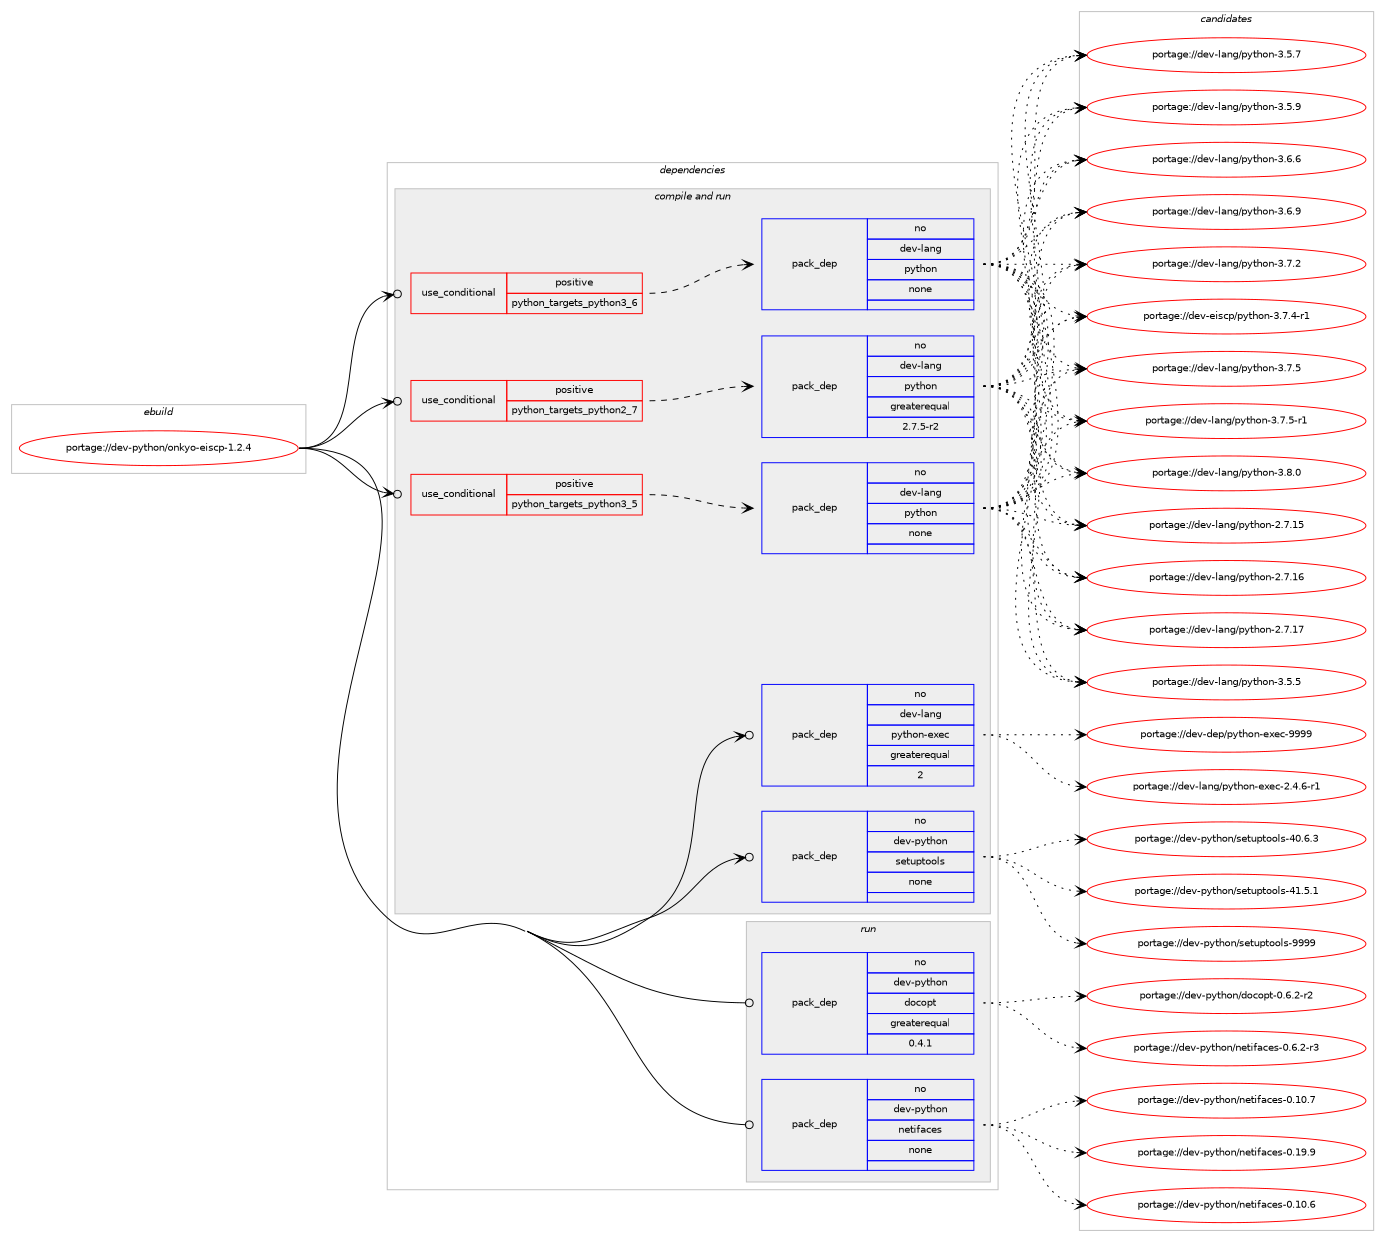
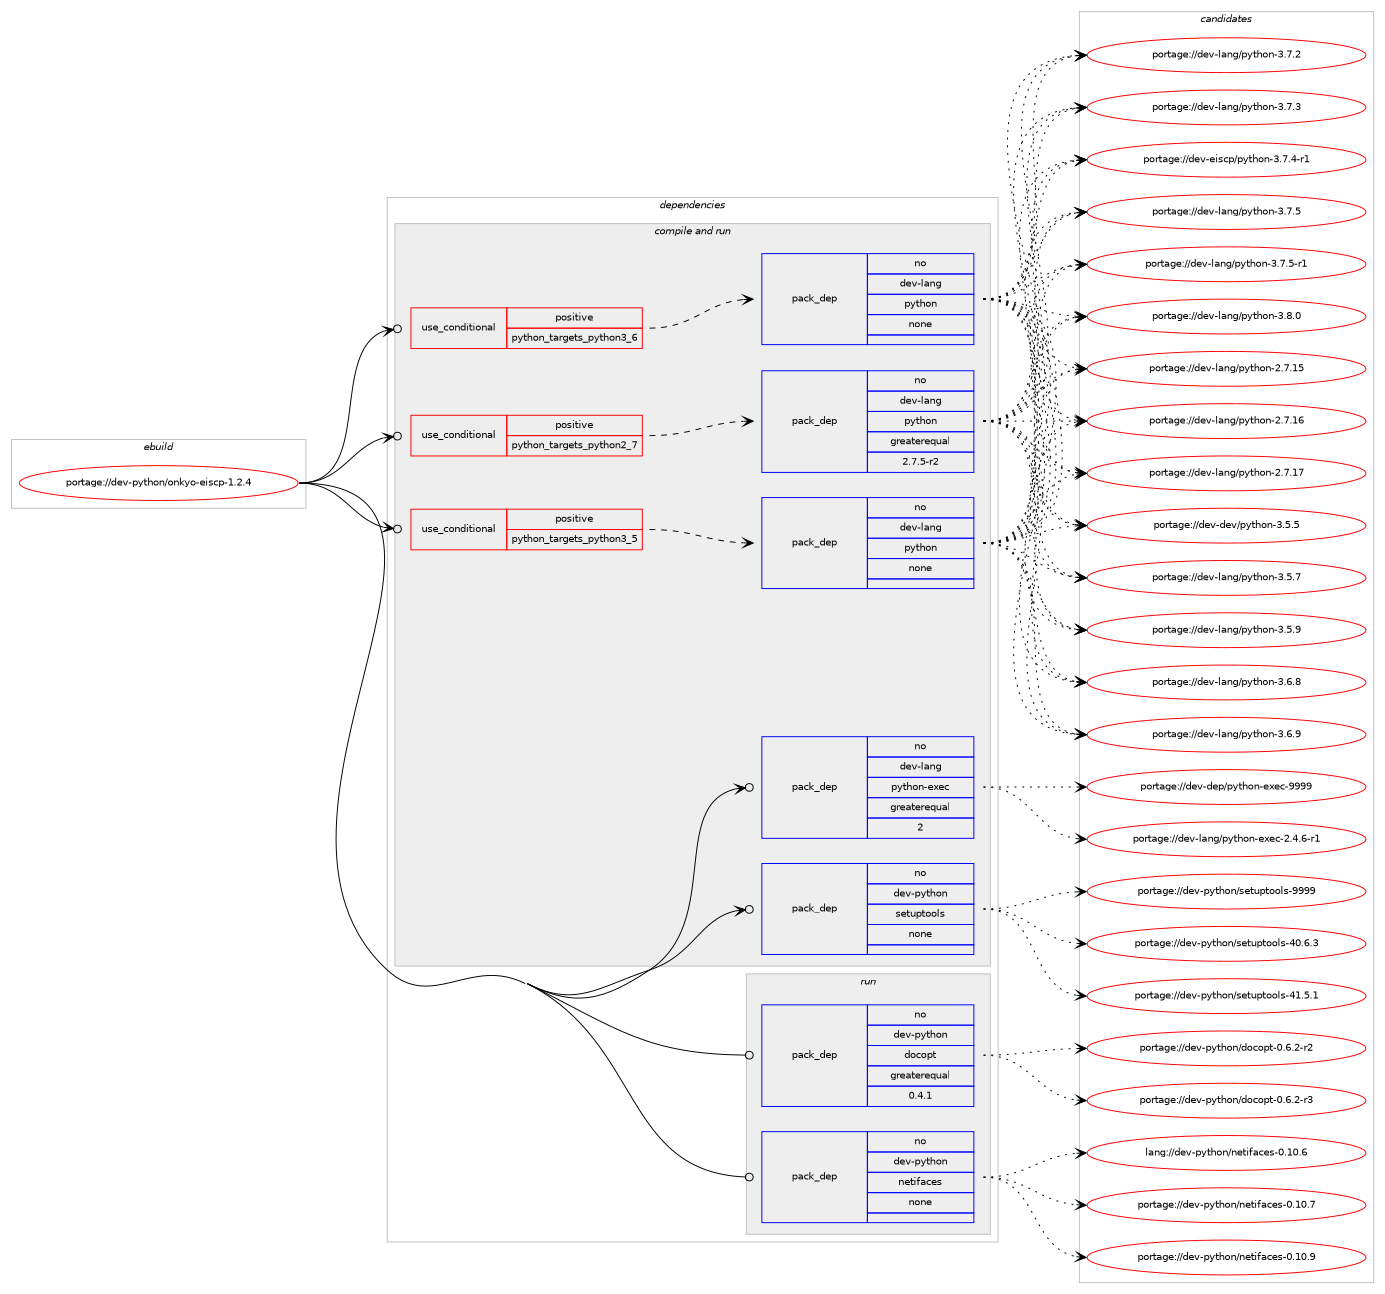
none -> (1227, 107)
(1227, 160) -> (1227, 682)
(1227, 682) -> (1227, 526)
(1227, 1048) -> (1227, 1101)
(1227, 1153) -> (1227, 1258)
(1227, 1205) -> (1227, 1153)
